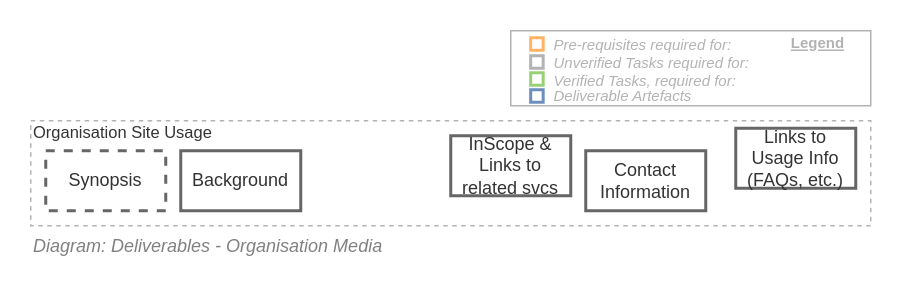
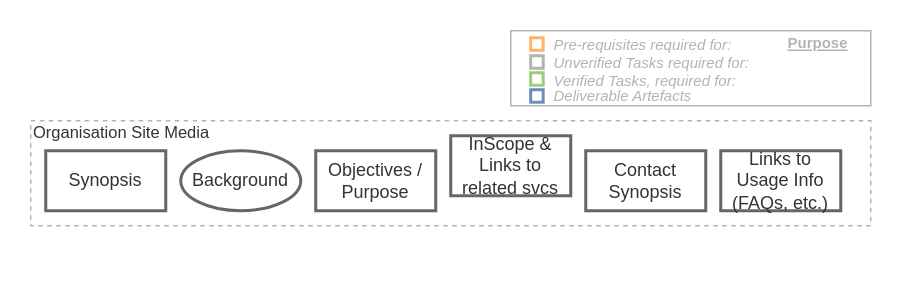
(818, 43) -> (818, 43)
(129, 134) -> (127, 134)
(796, 158) -> (781, 181)
(106, 181) -> (106, 181)
(241, 181) -> (241, 181)
none -> (376, 181)
(646, 181) -> (646, 181)
(421, 241) -> none
